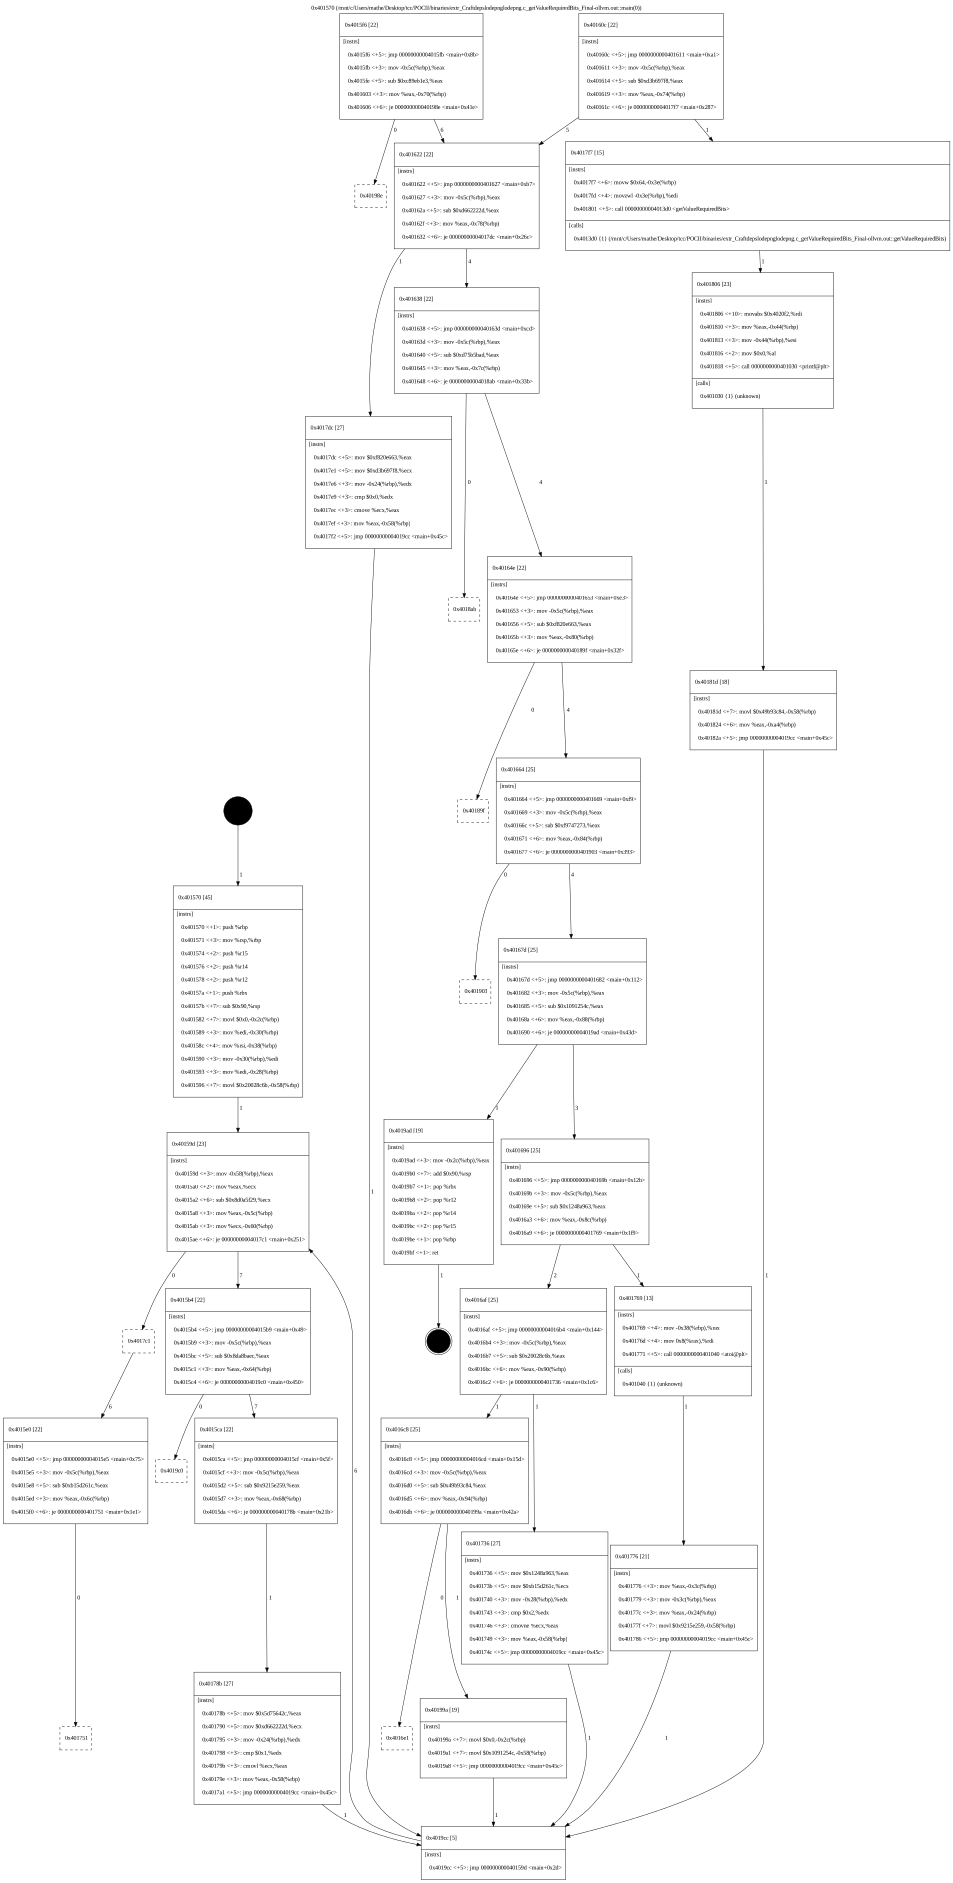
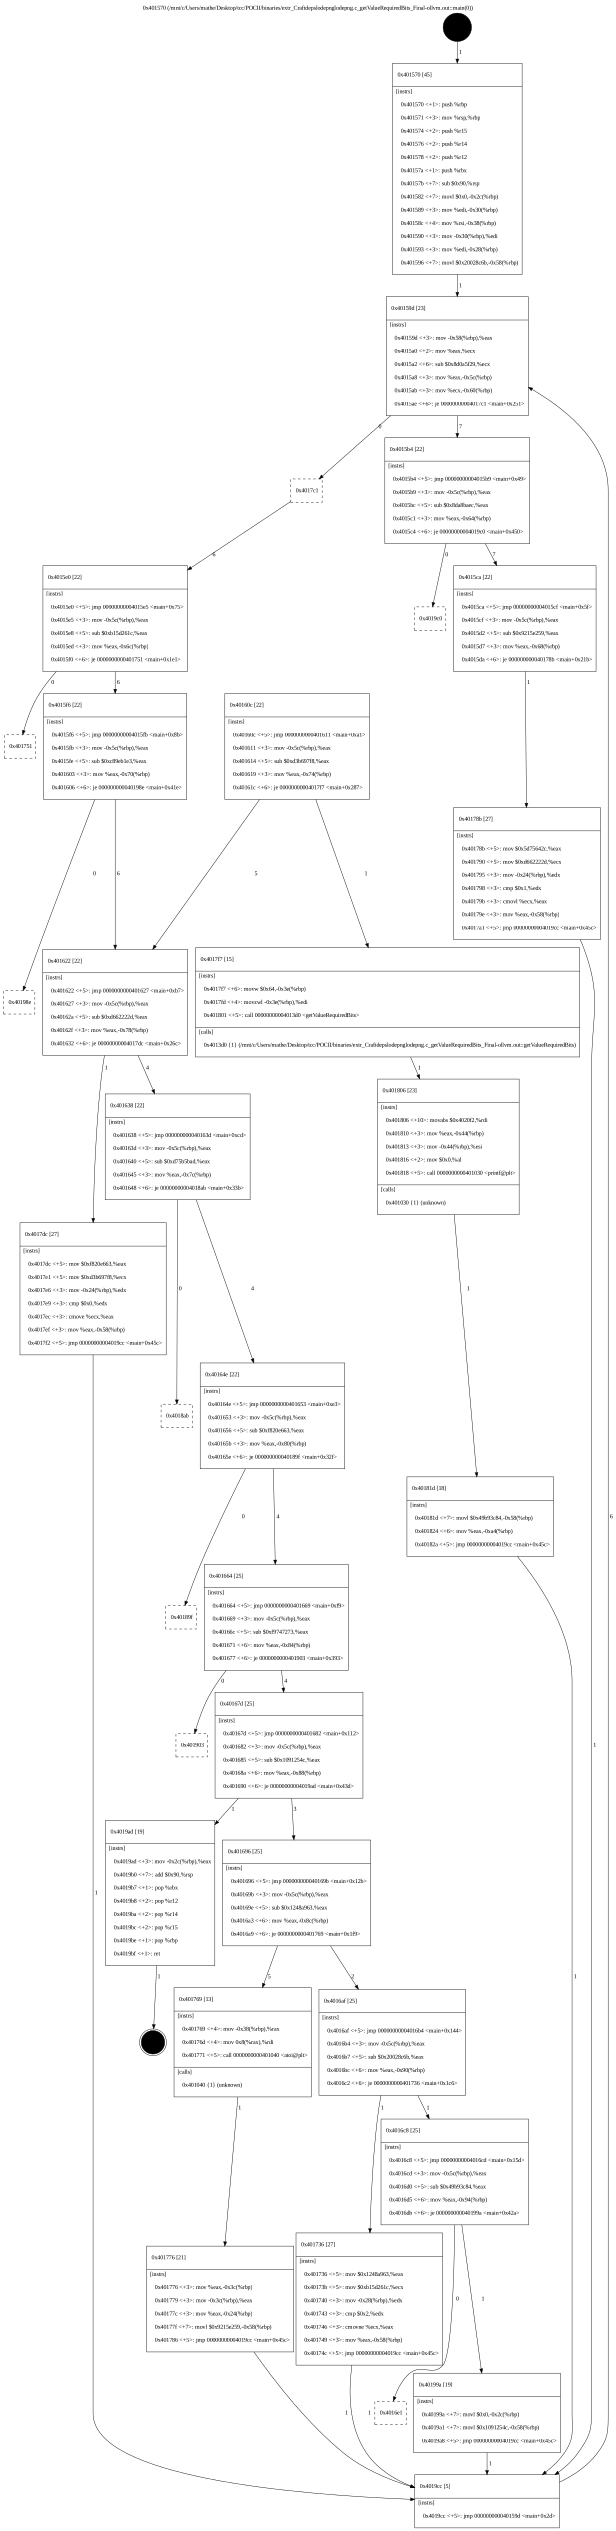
none -> (115, 680)
(638, 1276) -> (268, 1977)
